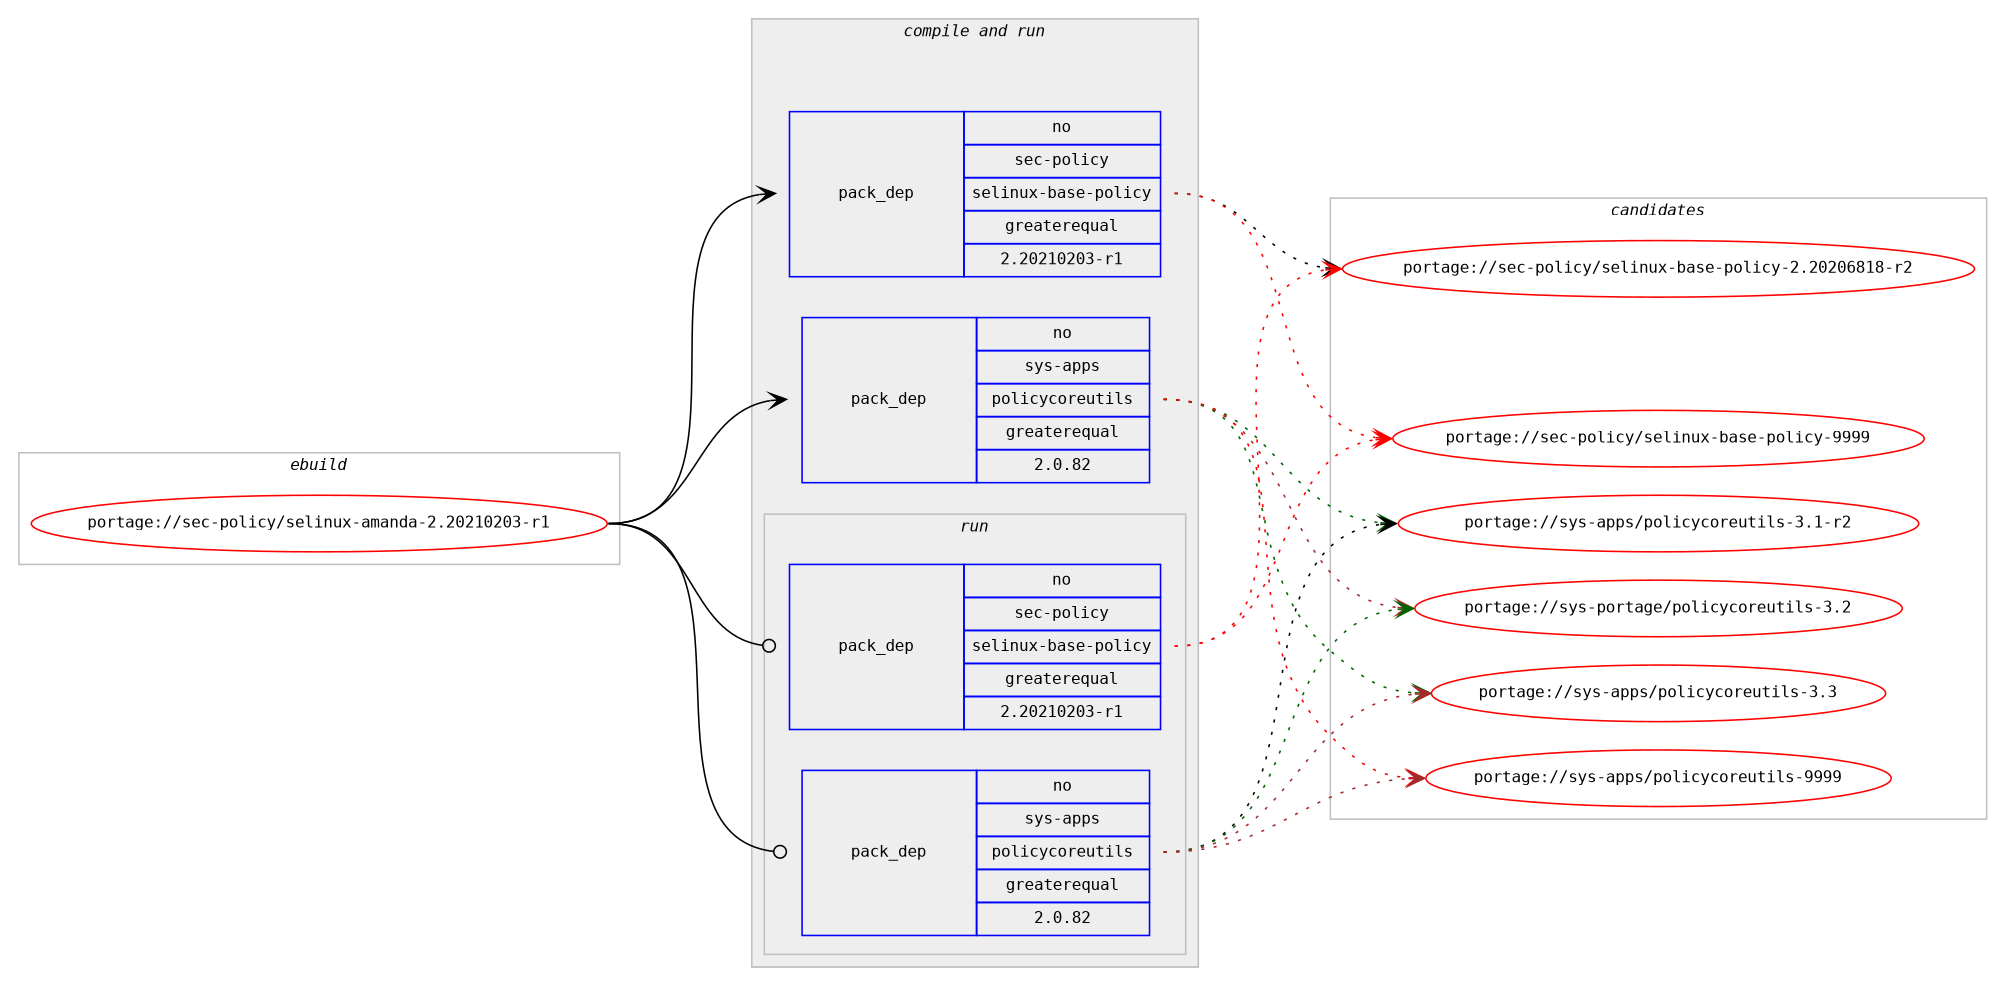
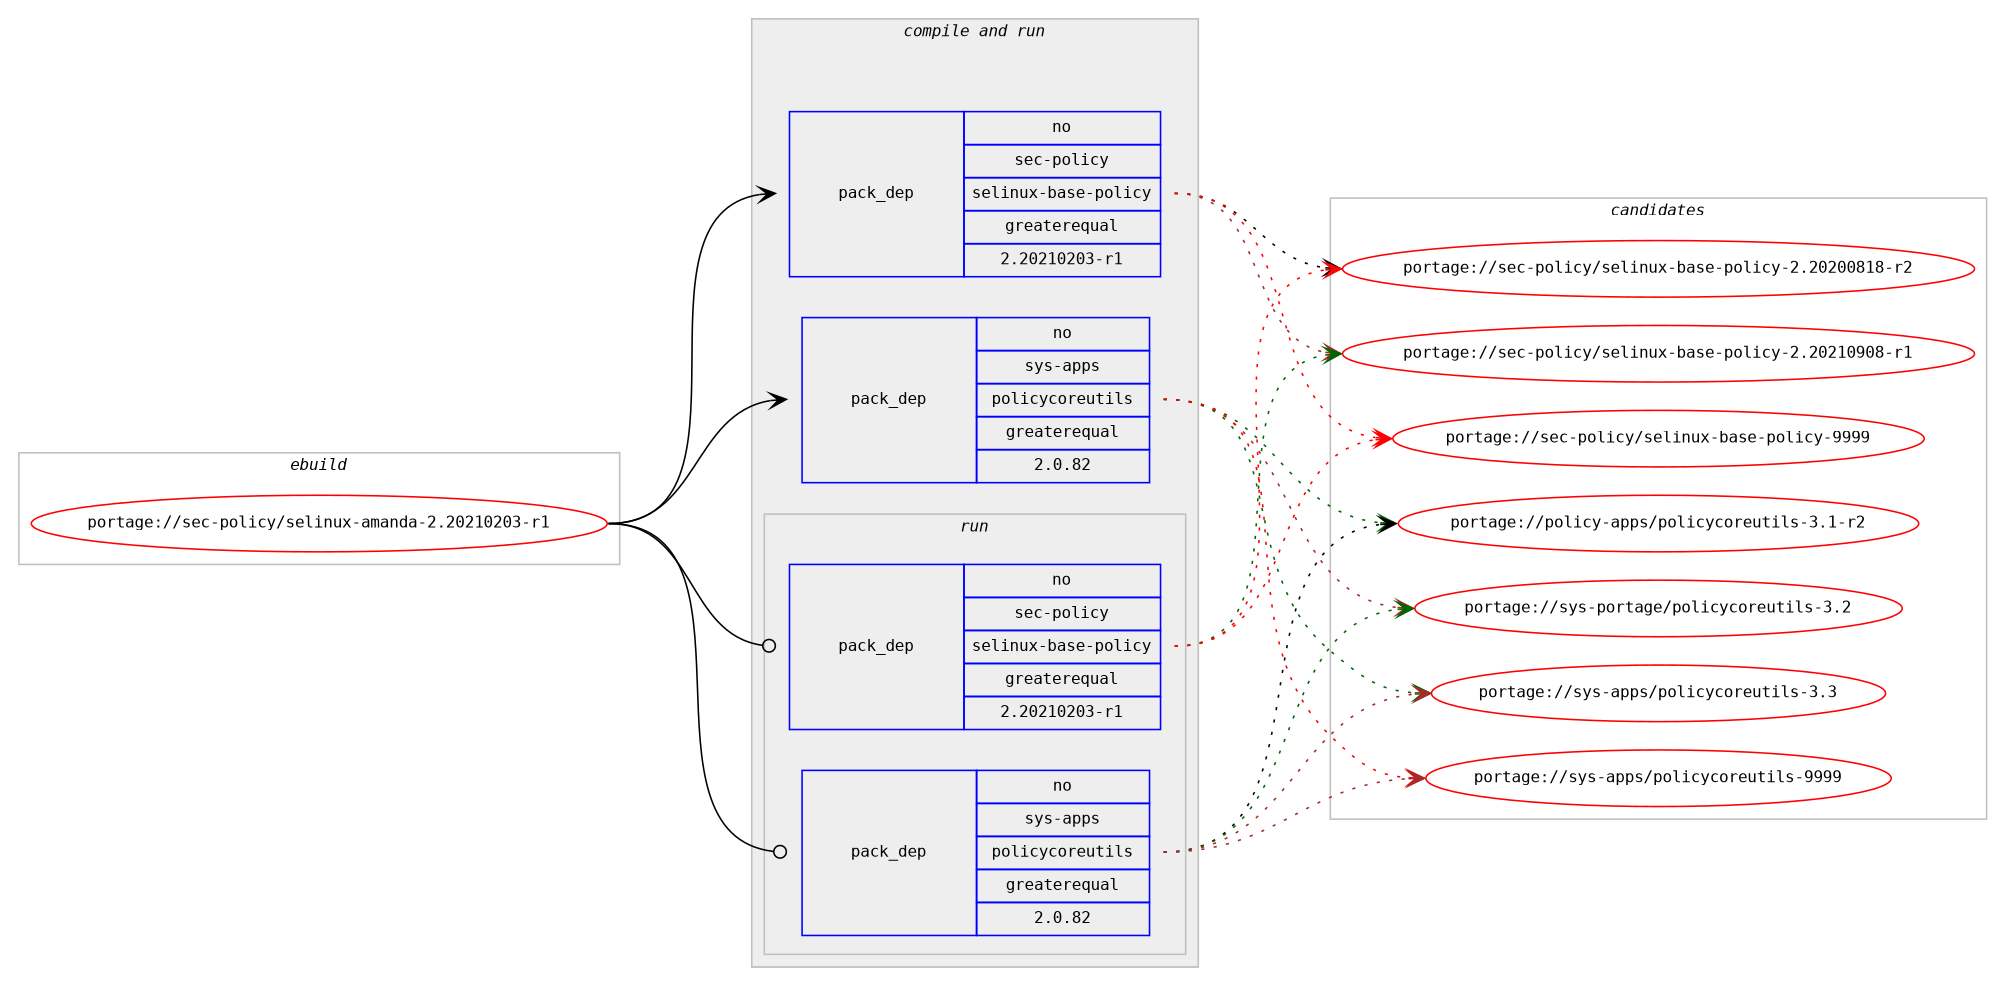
(1659, 269) -> (1659, 269)
none -> (1659, 354)
(1659, 524) -> (1659, 524)
